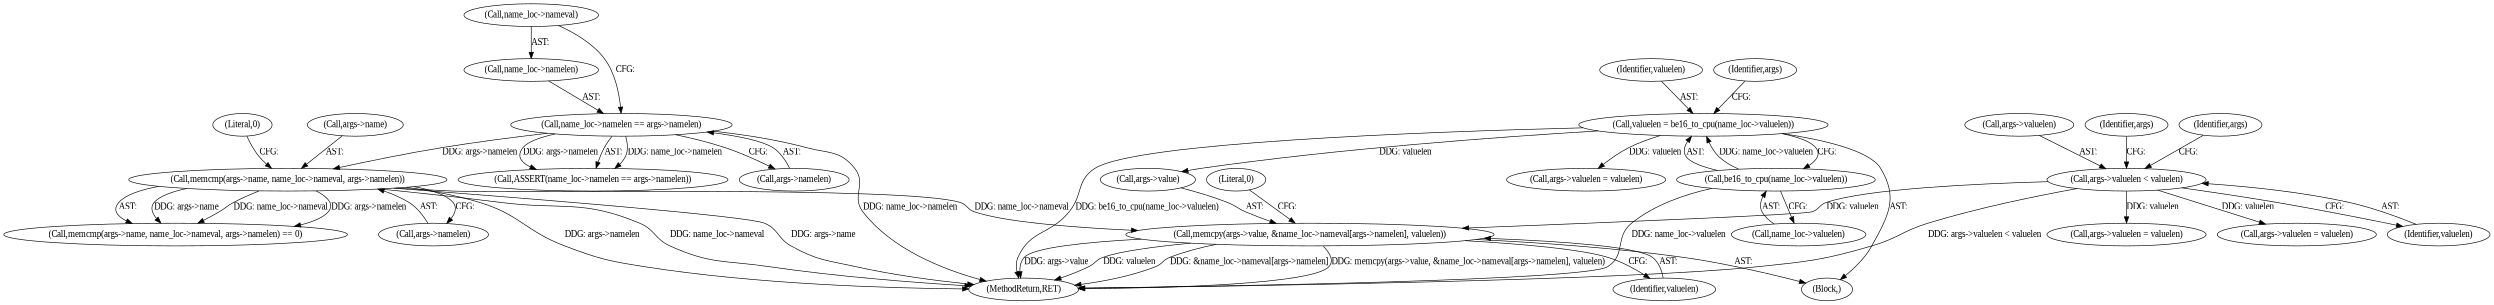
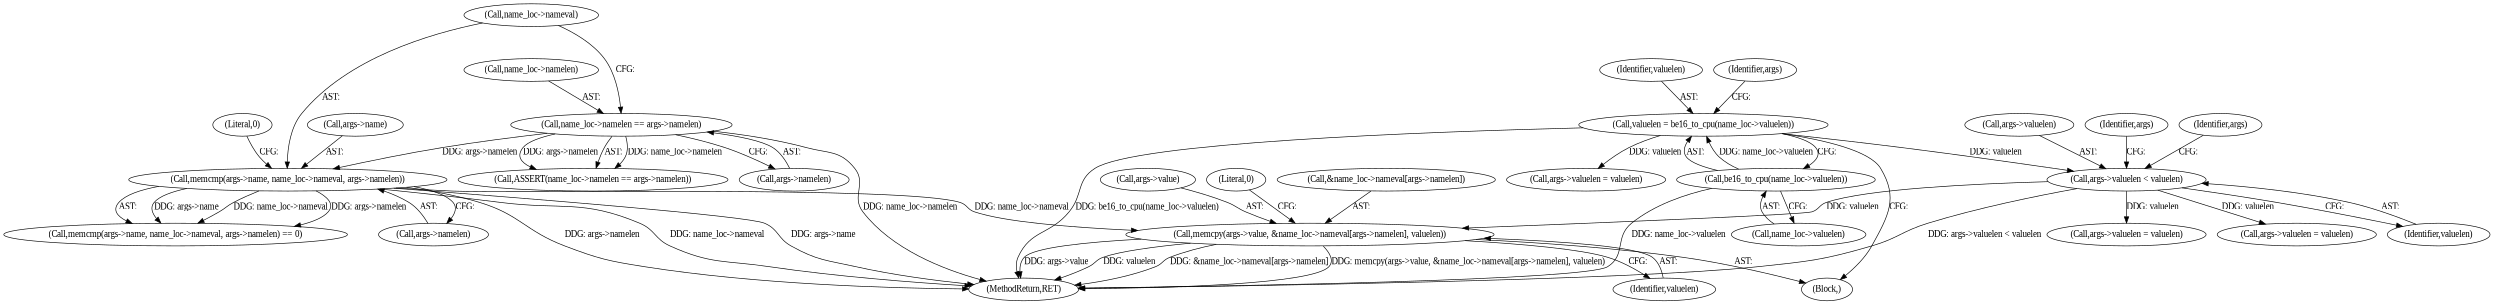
(531, 39) -> (362, 65)
(1393, 146) -> (1925, 151)
none -> (1386, 180)
(1900, 207) -> (1900, 207)
